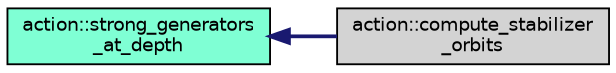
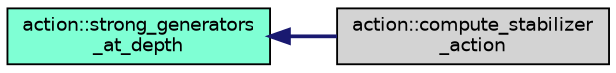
(473, 36) -> (473, 36)
